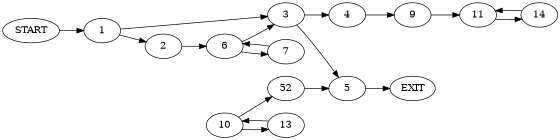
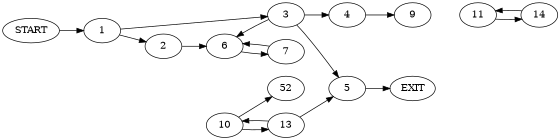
(442, 15) -> none
(255, 35) -> (255, 26)
(313, 88) -> (314, 109)
